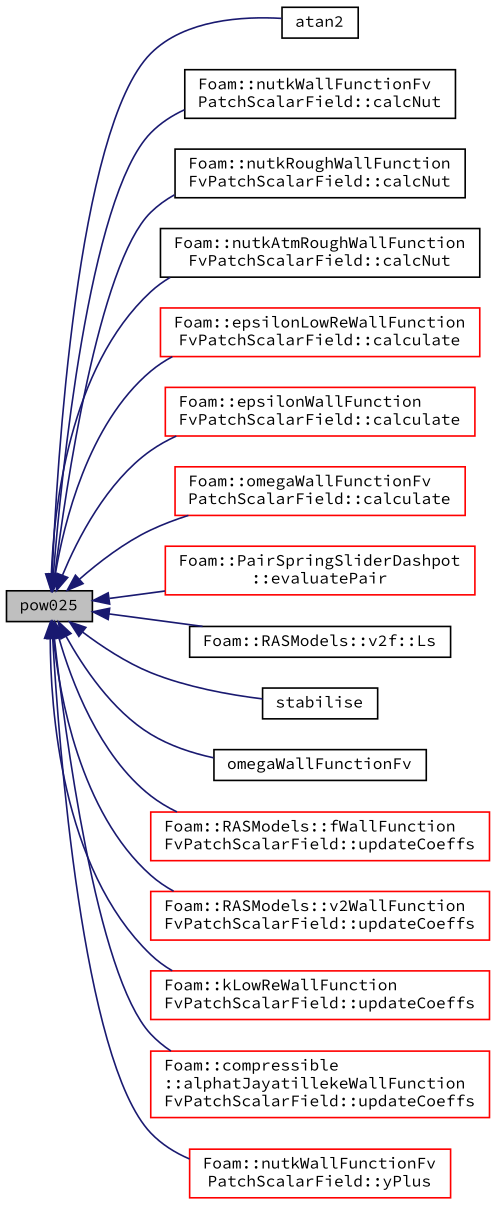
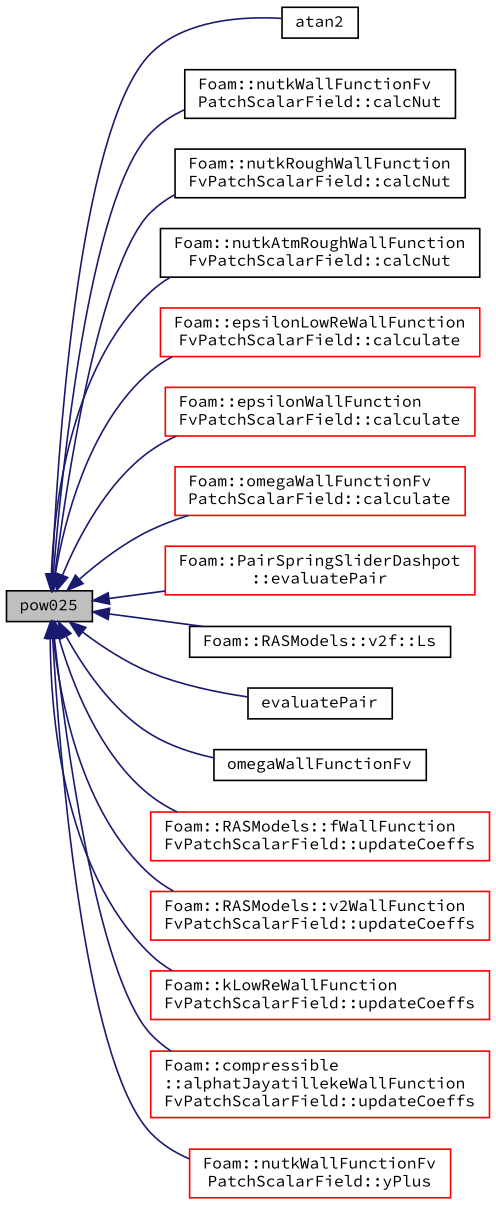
(320, 703) -> (320, 703)
